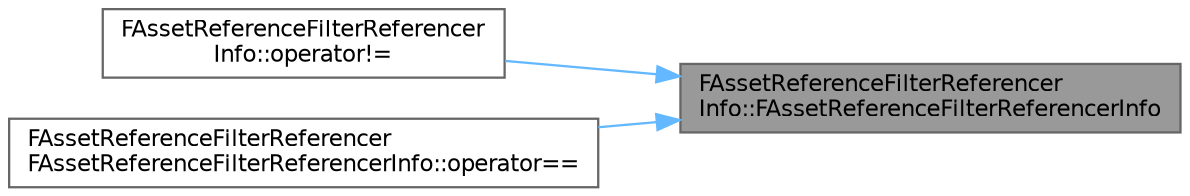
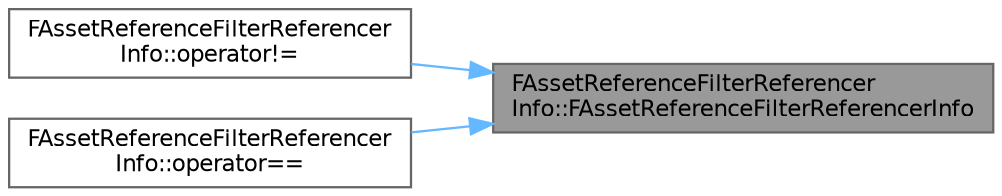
(304, 153) -> (210, 153)
